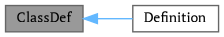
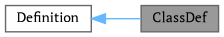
(115, 19) -> (123, 19)
